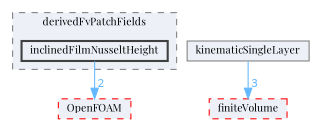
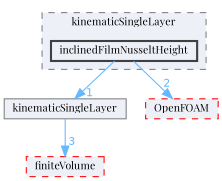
(95, 23) -> (124, 23)
none -> (99, 76)
